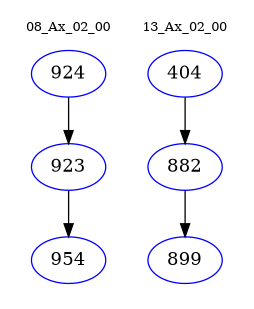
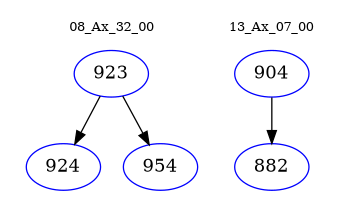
(69, 28) -> (112, 28)
(185, 28) -> (272, 28)
(185, 74) -> (272, 74)
(69, 114) -> (91, 114)
(185, 260) -> none
